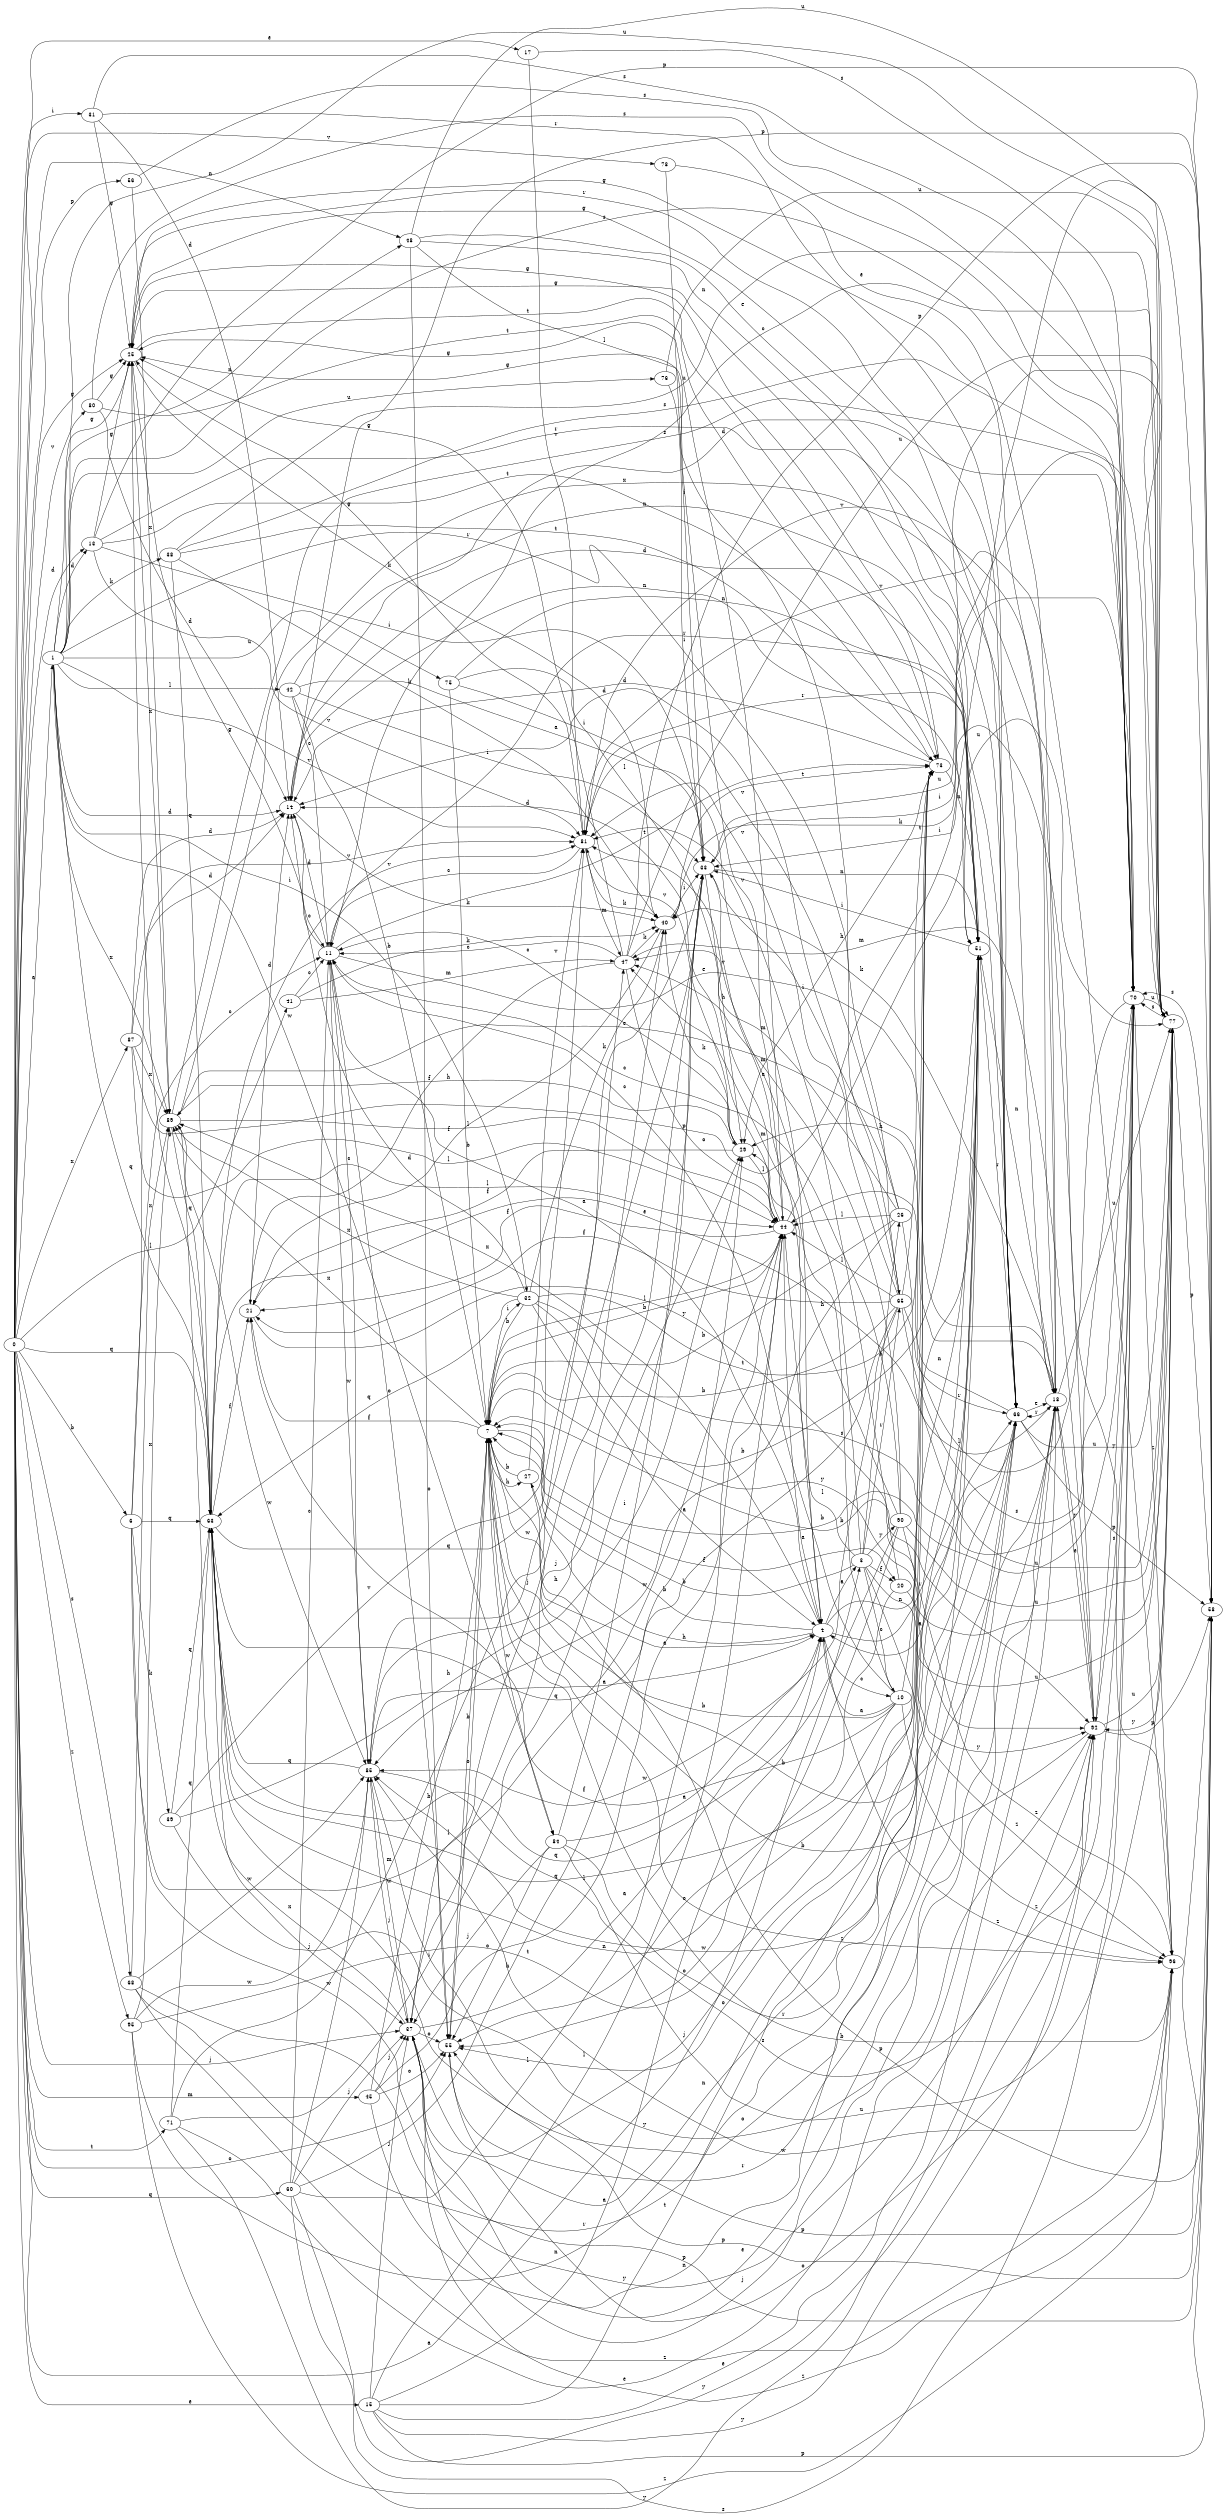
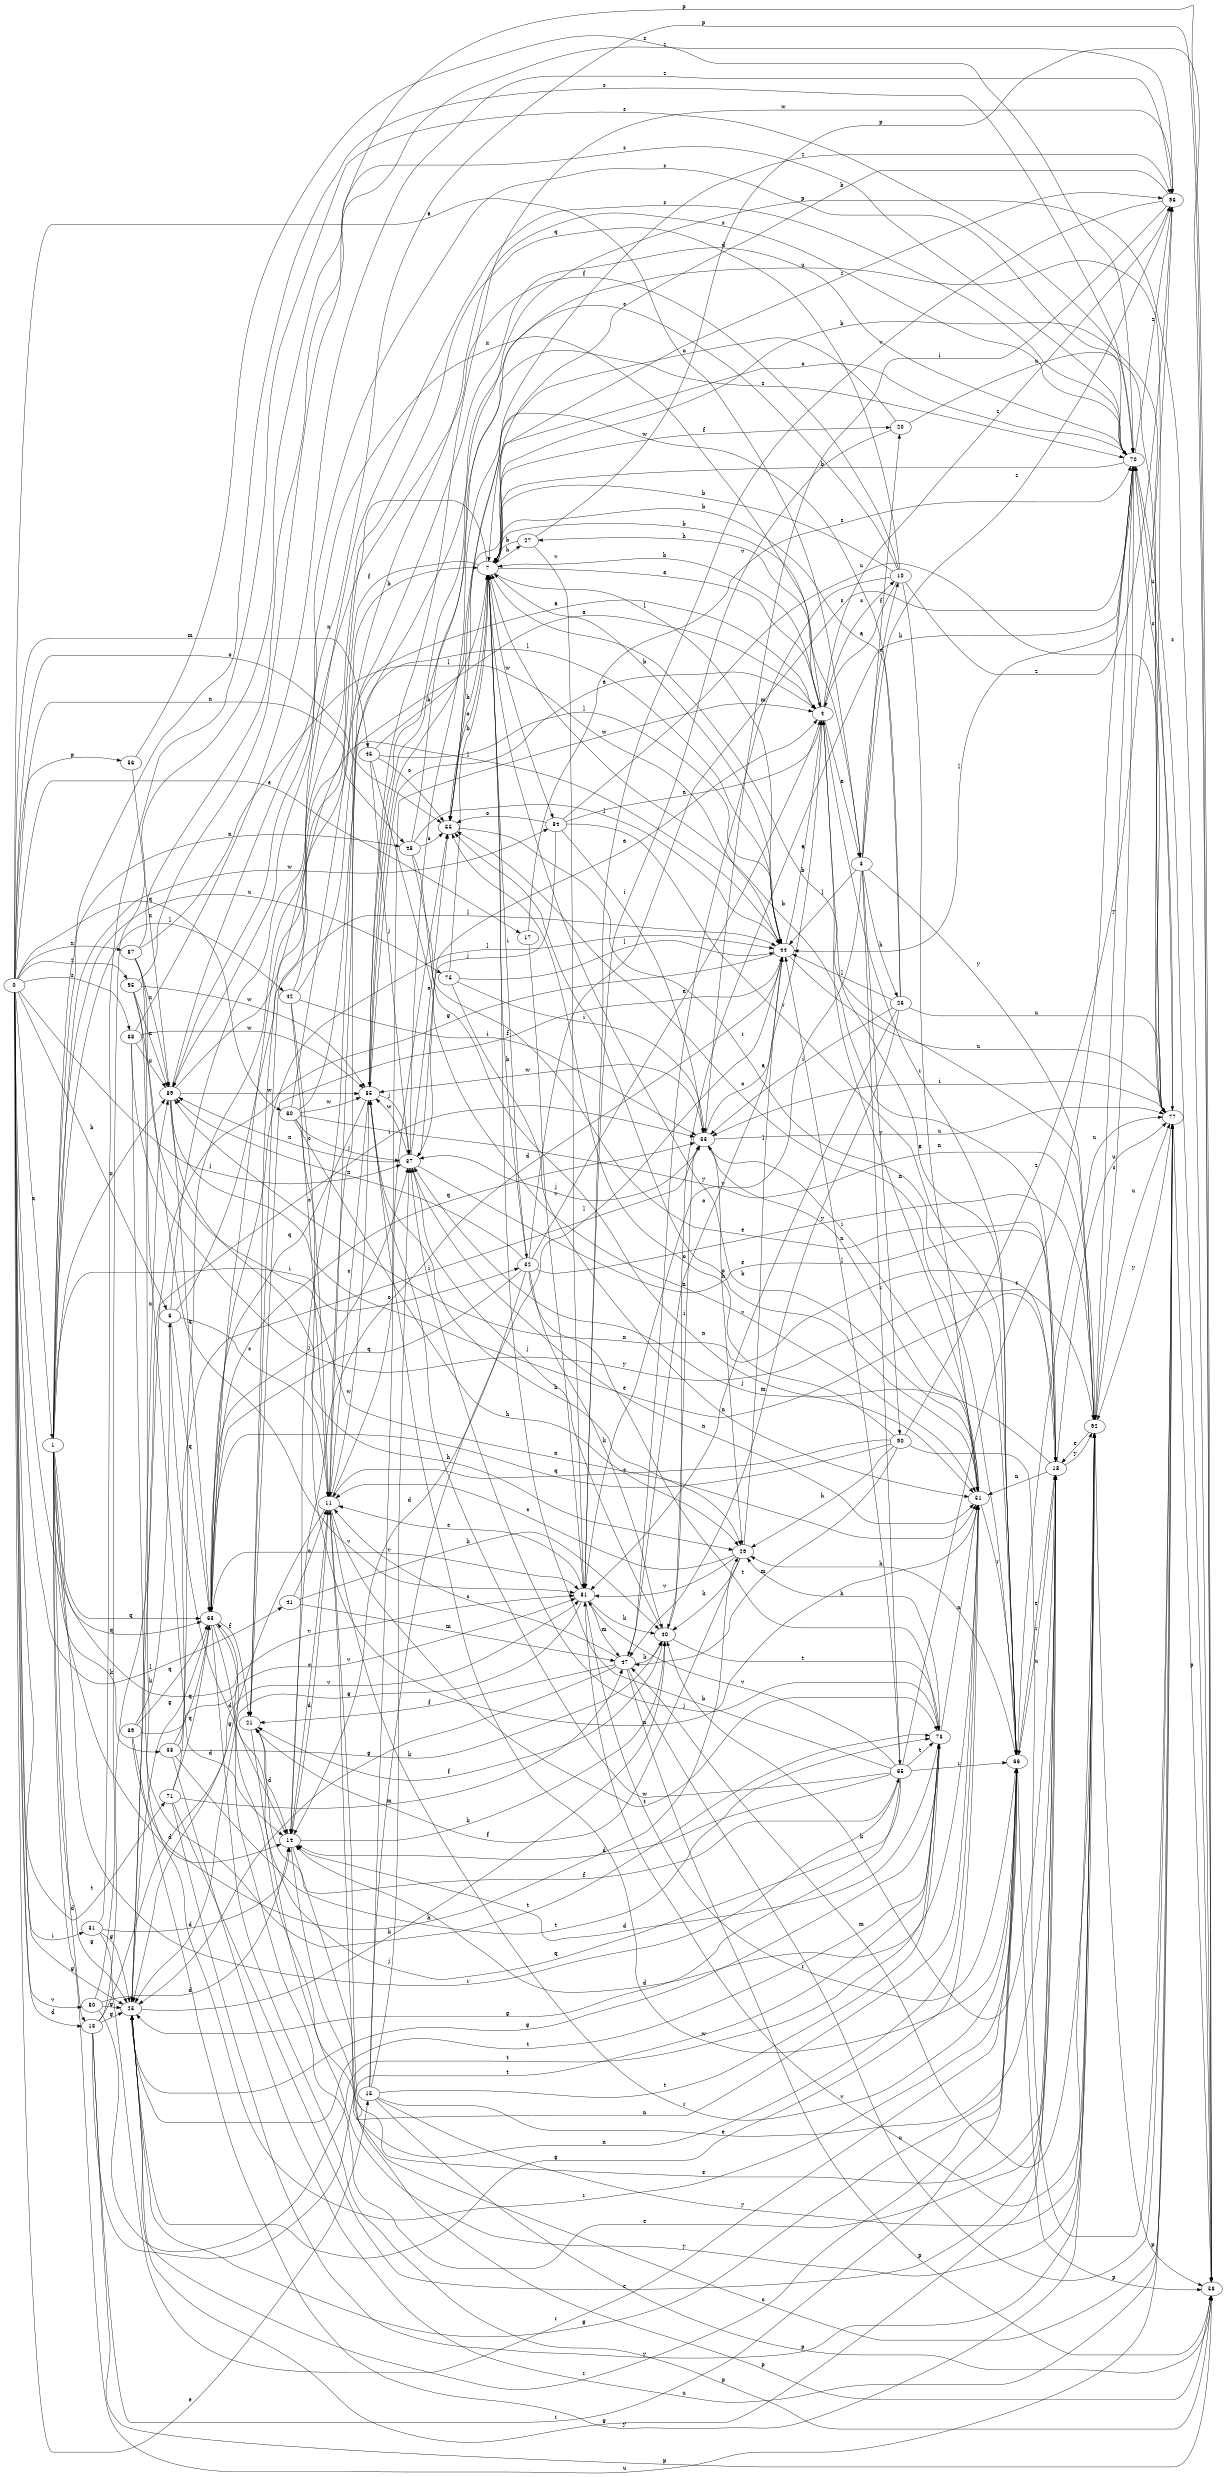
(665, 165) -> none
(665, 379) -> none
(146, 1655) -> (166, 1528)
(605, 2200) -> (605, 732)
